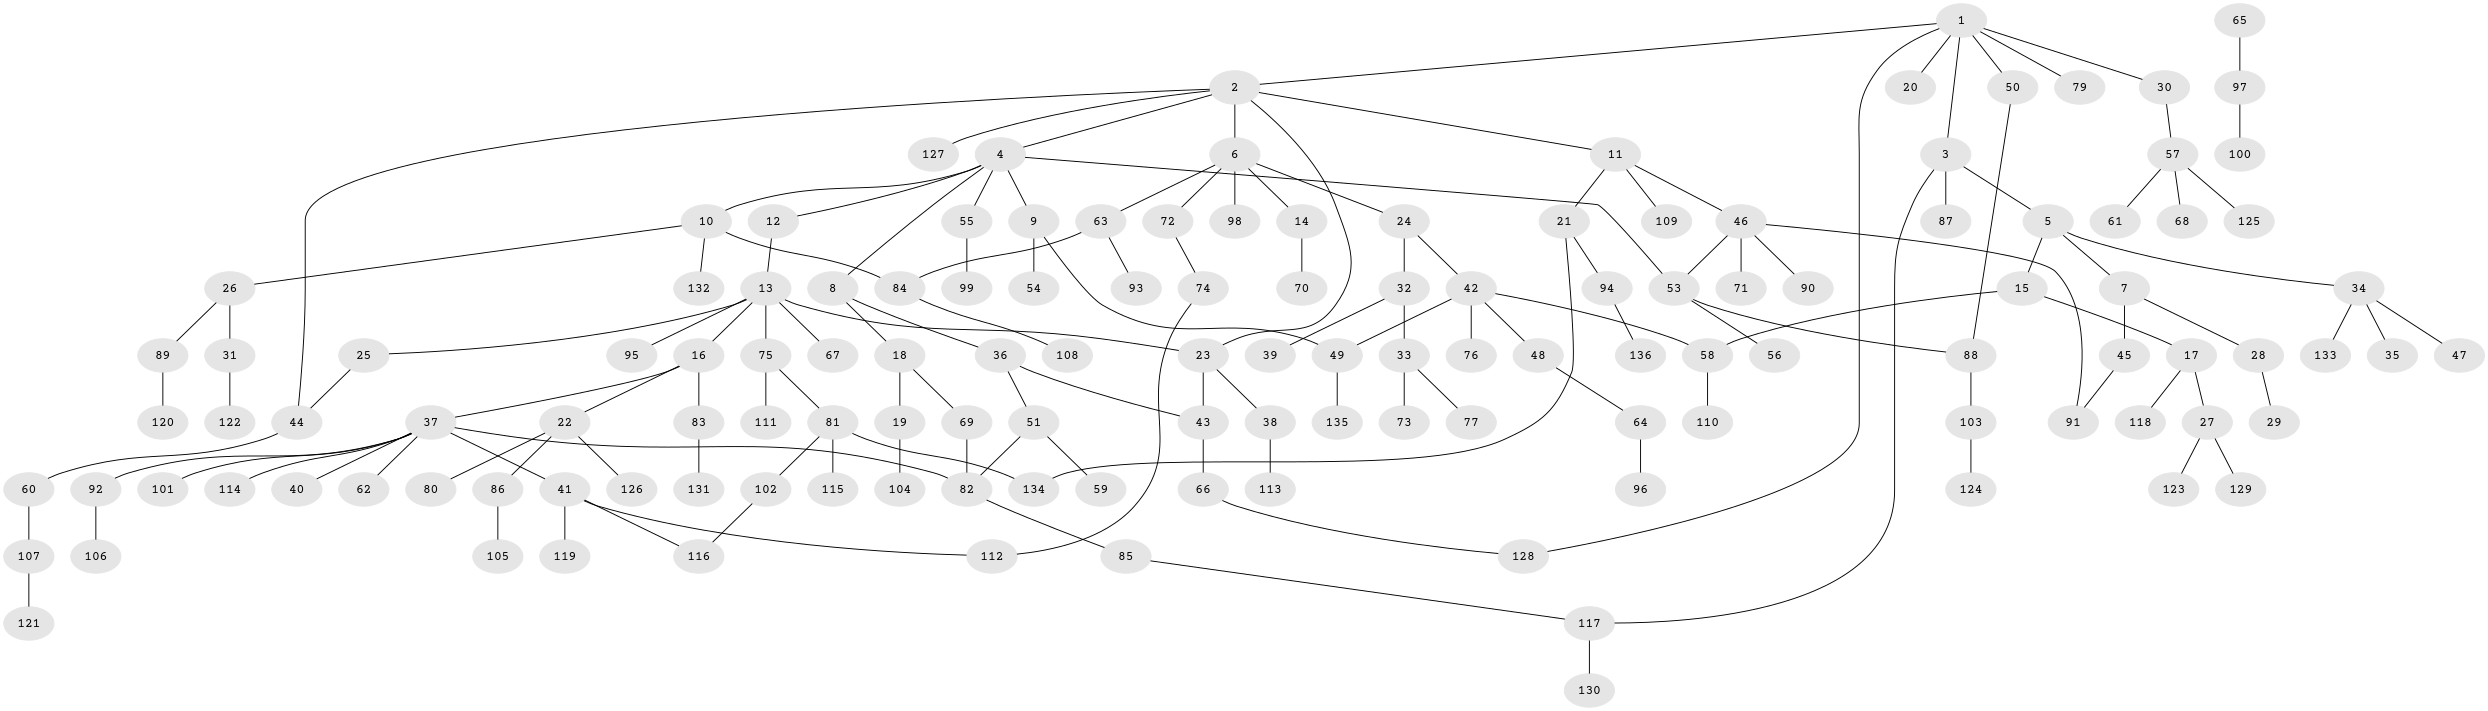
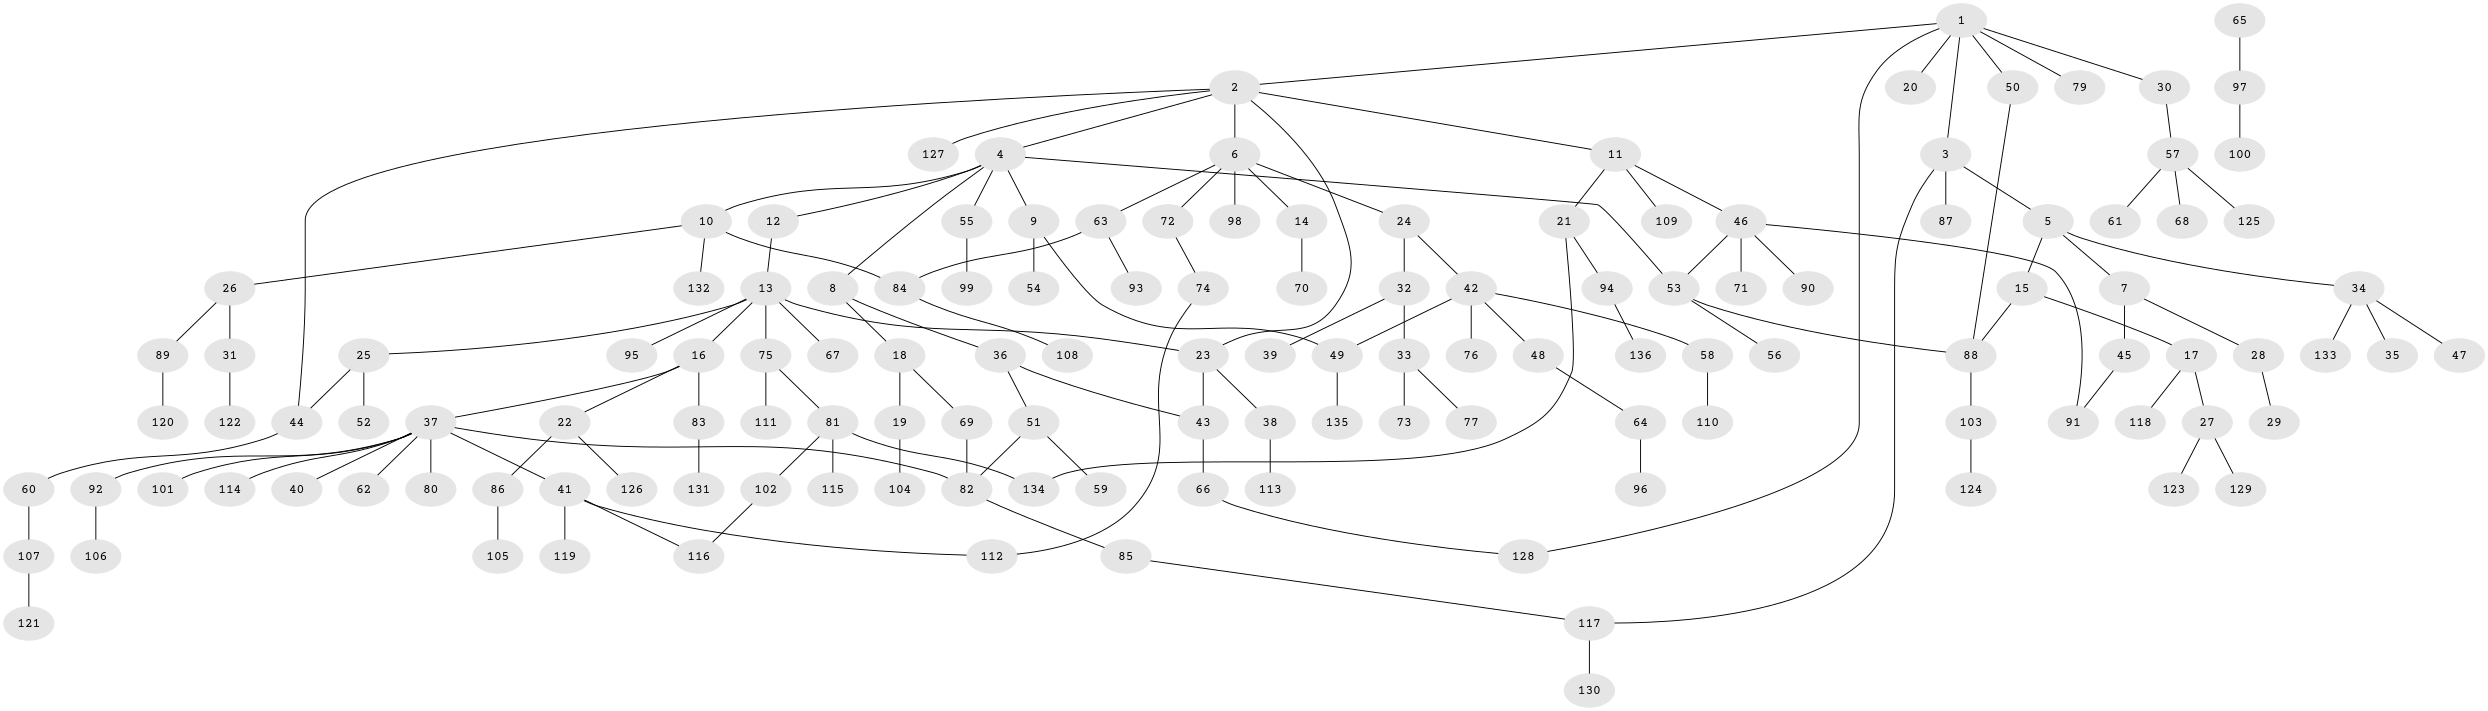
(1867, 309) -> (1996, 322)
none -> (364, 422)
(505, 453) -> (431, 456)
